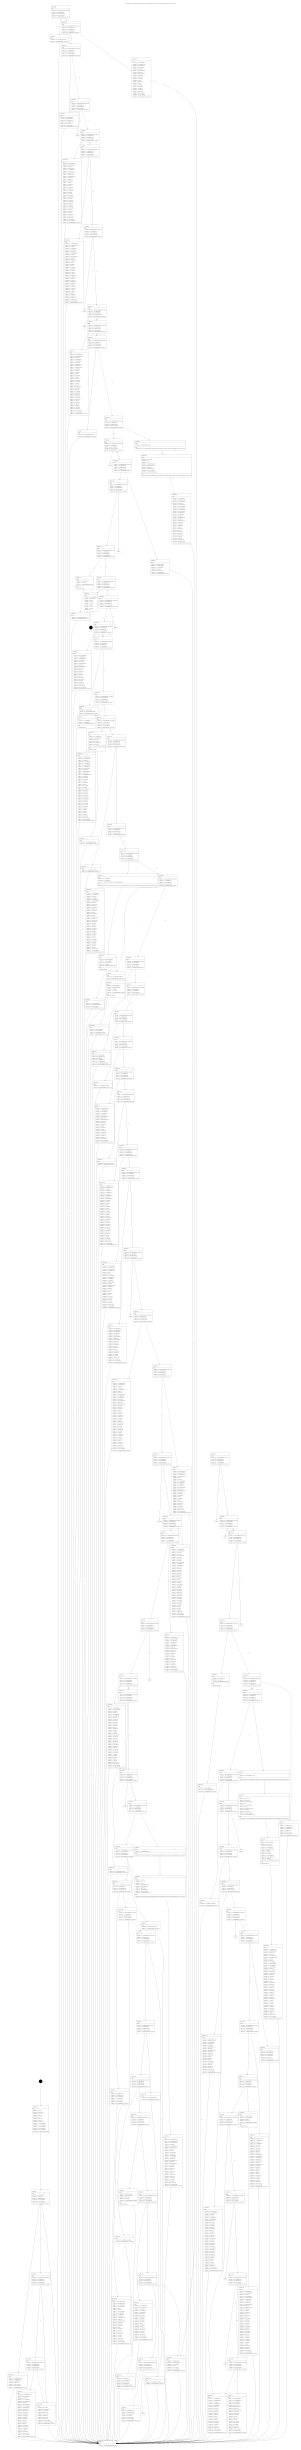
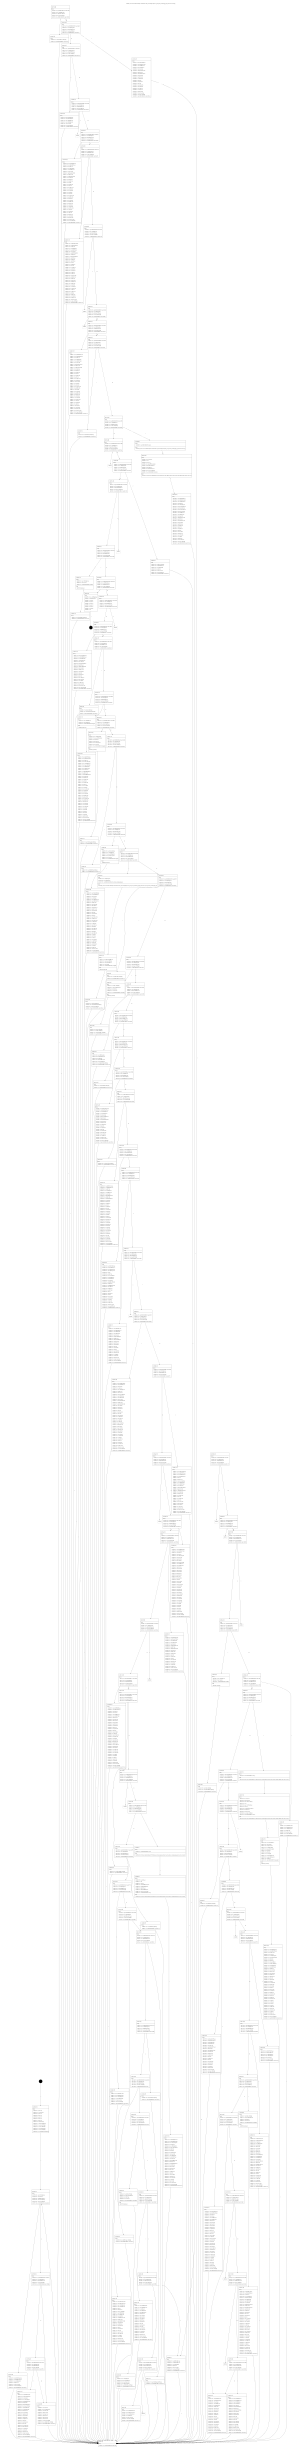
none -> (110, 855)
